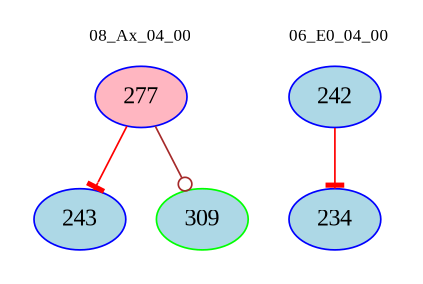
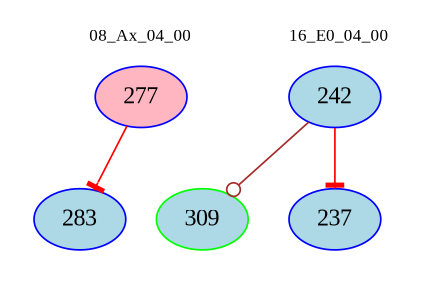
(339, 37) -> (339, 37)
(169, 152) -> (286, 142)
(80, 219) -> (80, 219)
(335, 219) -> (335, 219)
